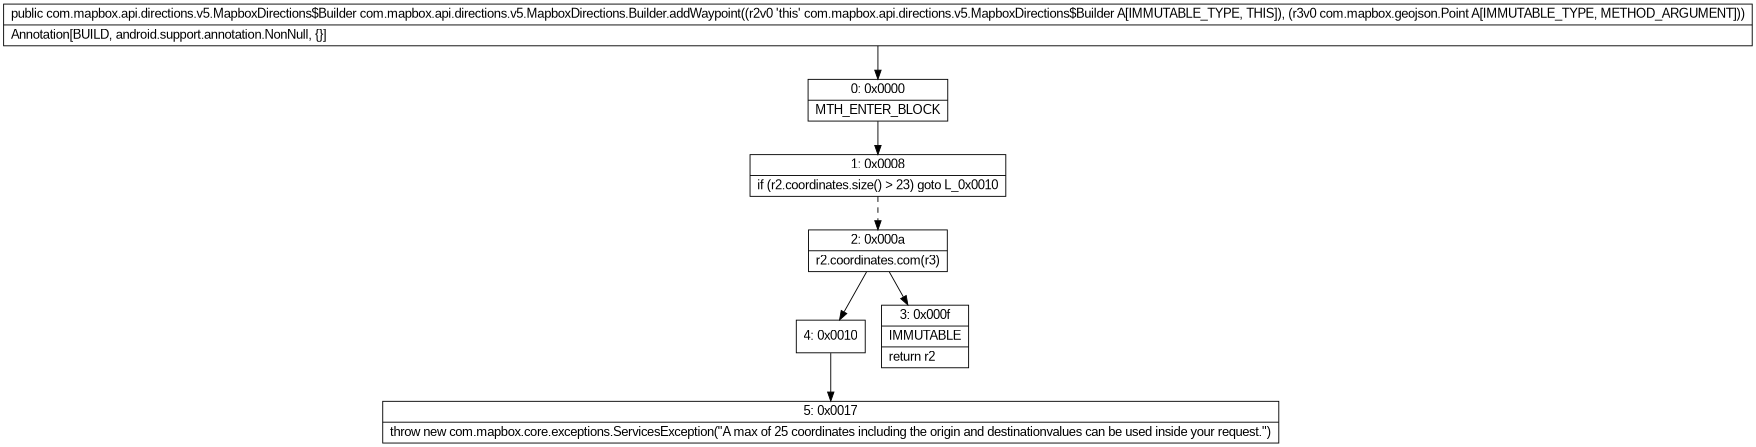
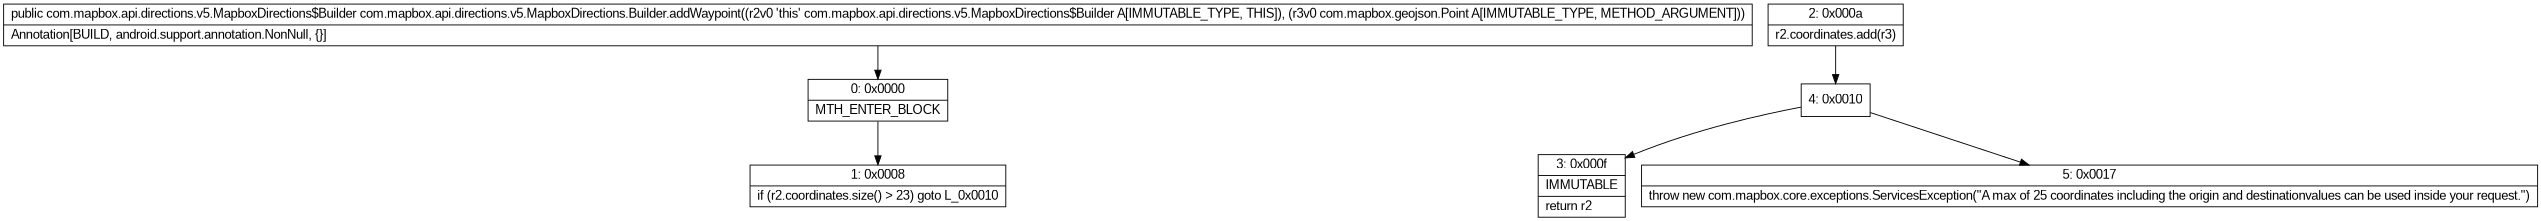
(878, 209) -> none
(878, 261) -> (1836, 35)
(896, 284) -> (1716, 127)
